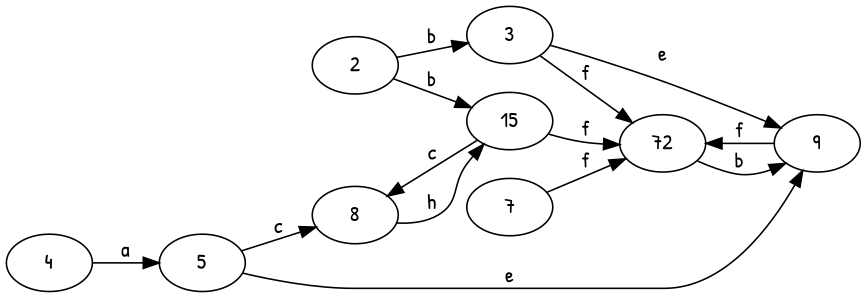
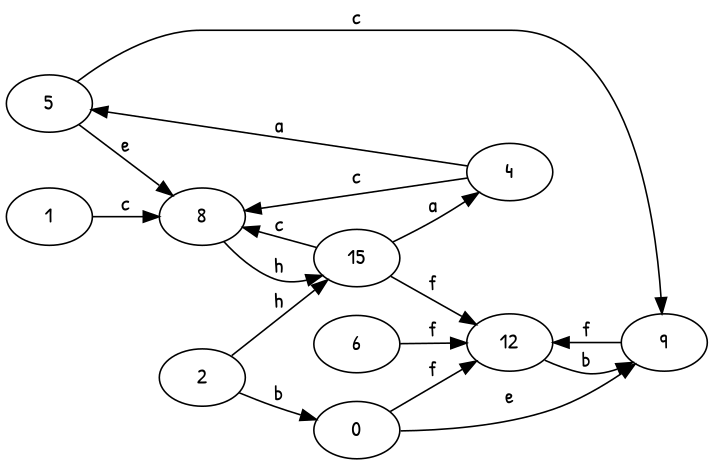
(510, 35) -> (357, 430)
(433, 80) -> (280, 302)
(663, 143) -> (510, 343)
none -> (364, 193)
(510, 207) -> (357, 344)
none -> (49, 217)
none -> (430, 223)
(279, 227) -> (126, 146)
(510, 276) -> (357, 18)
